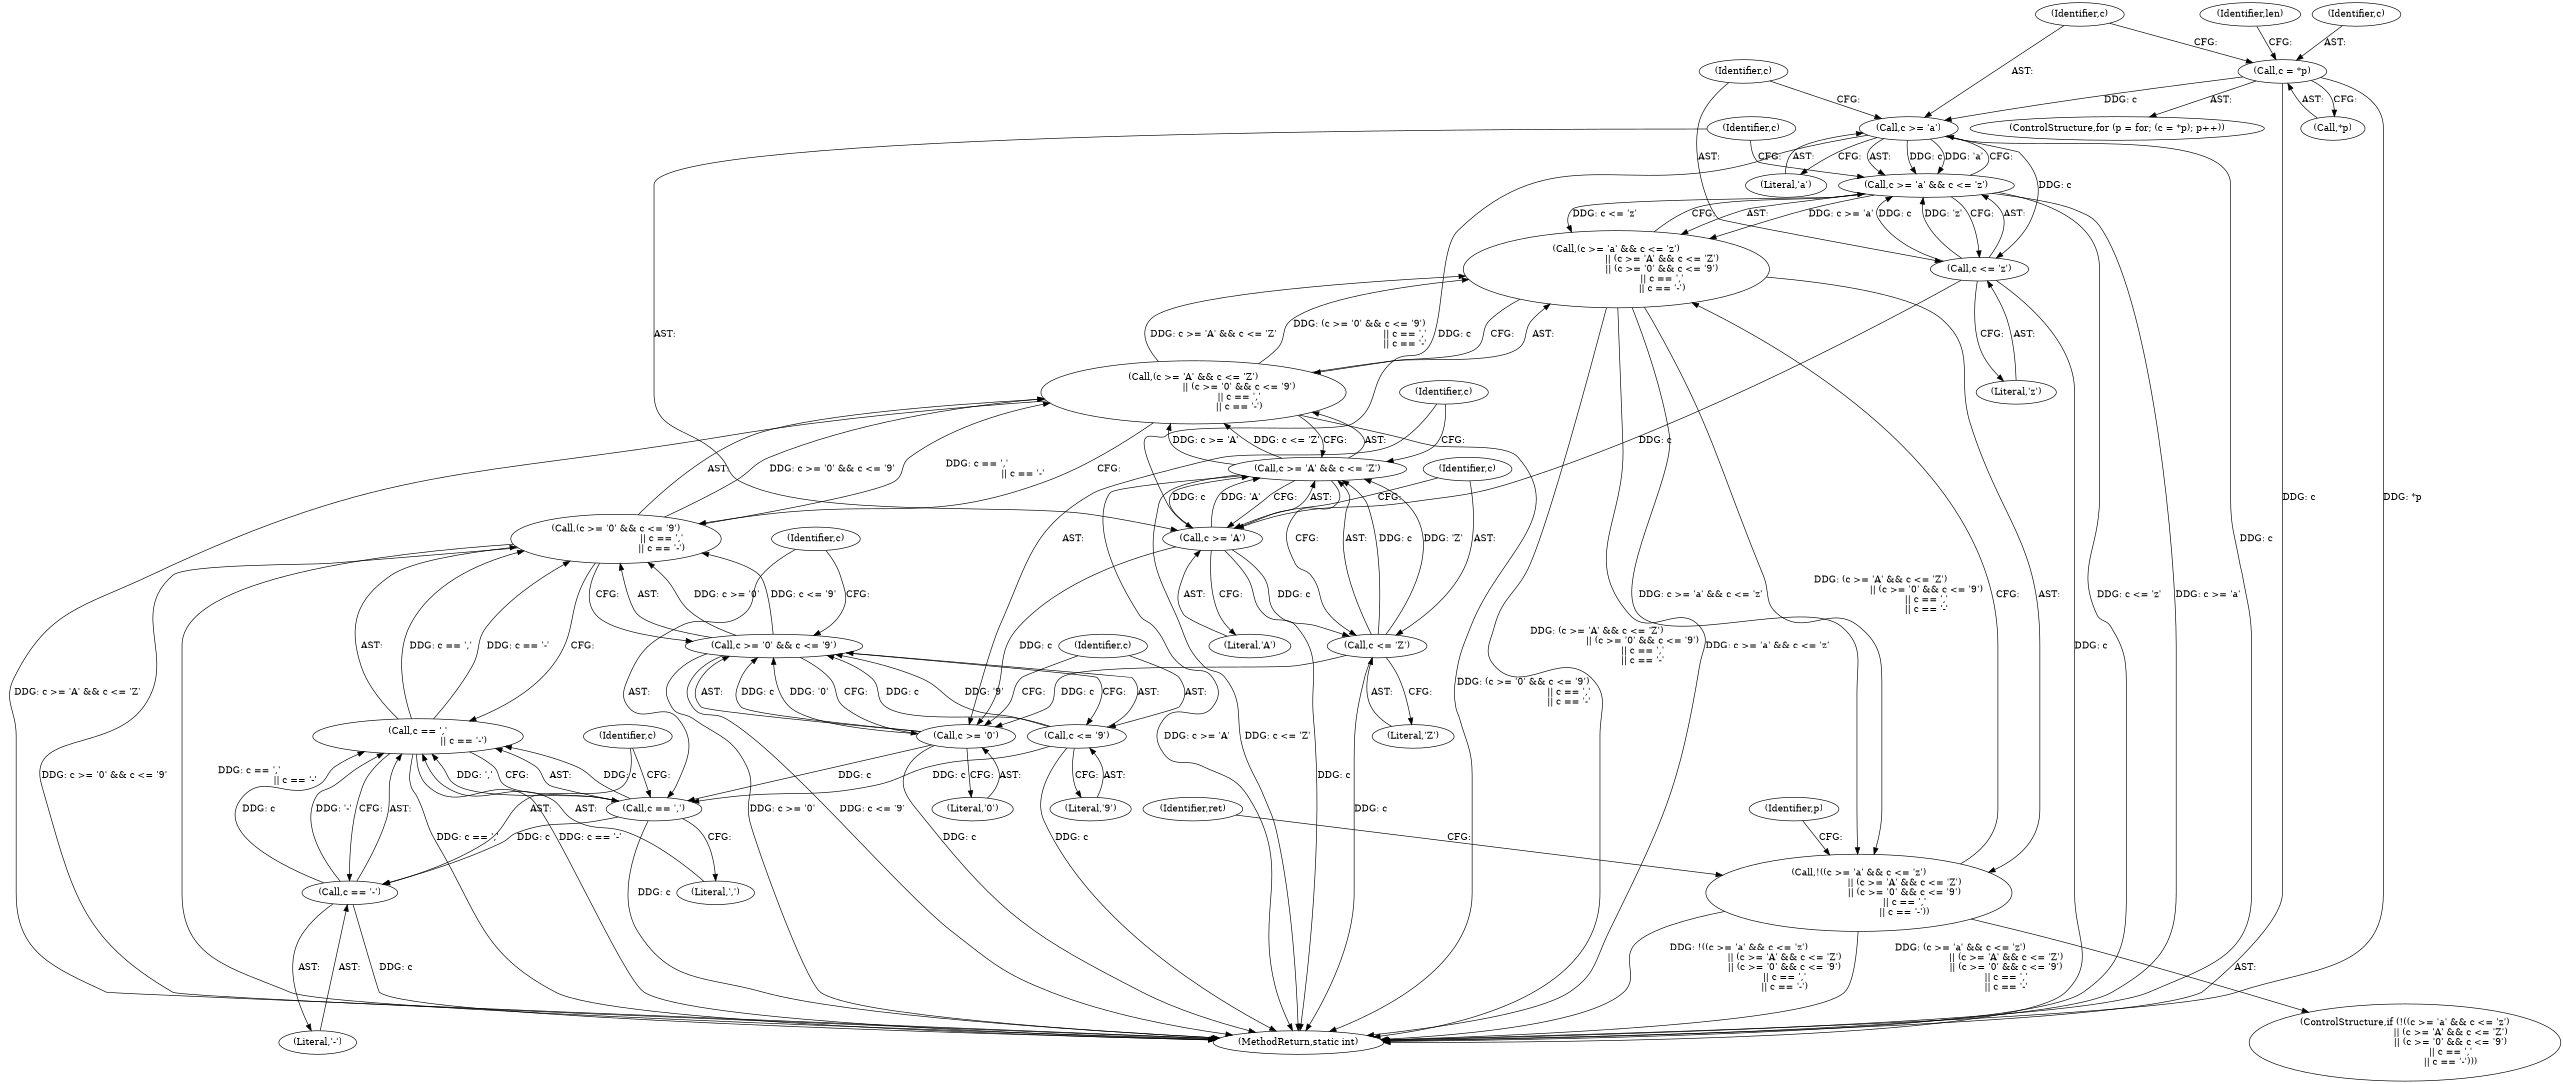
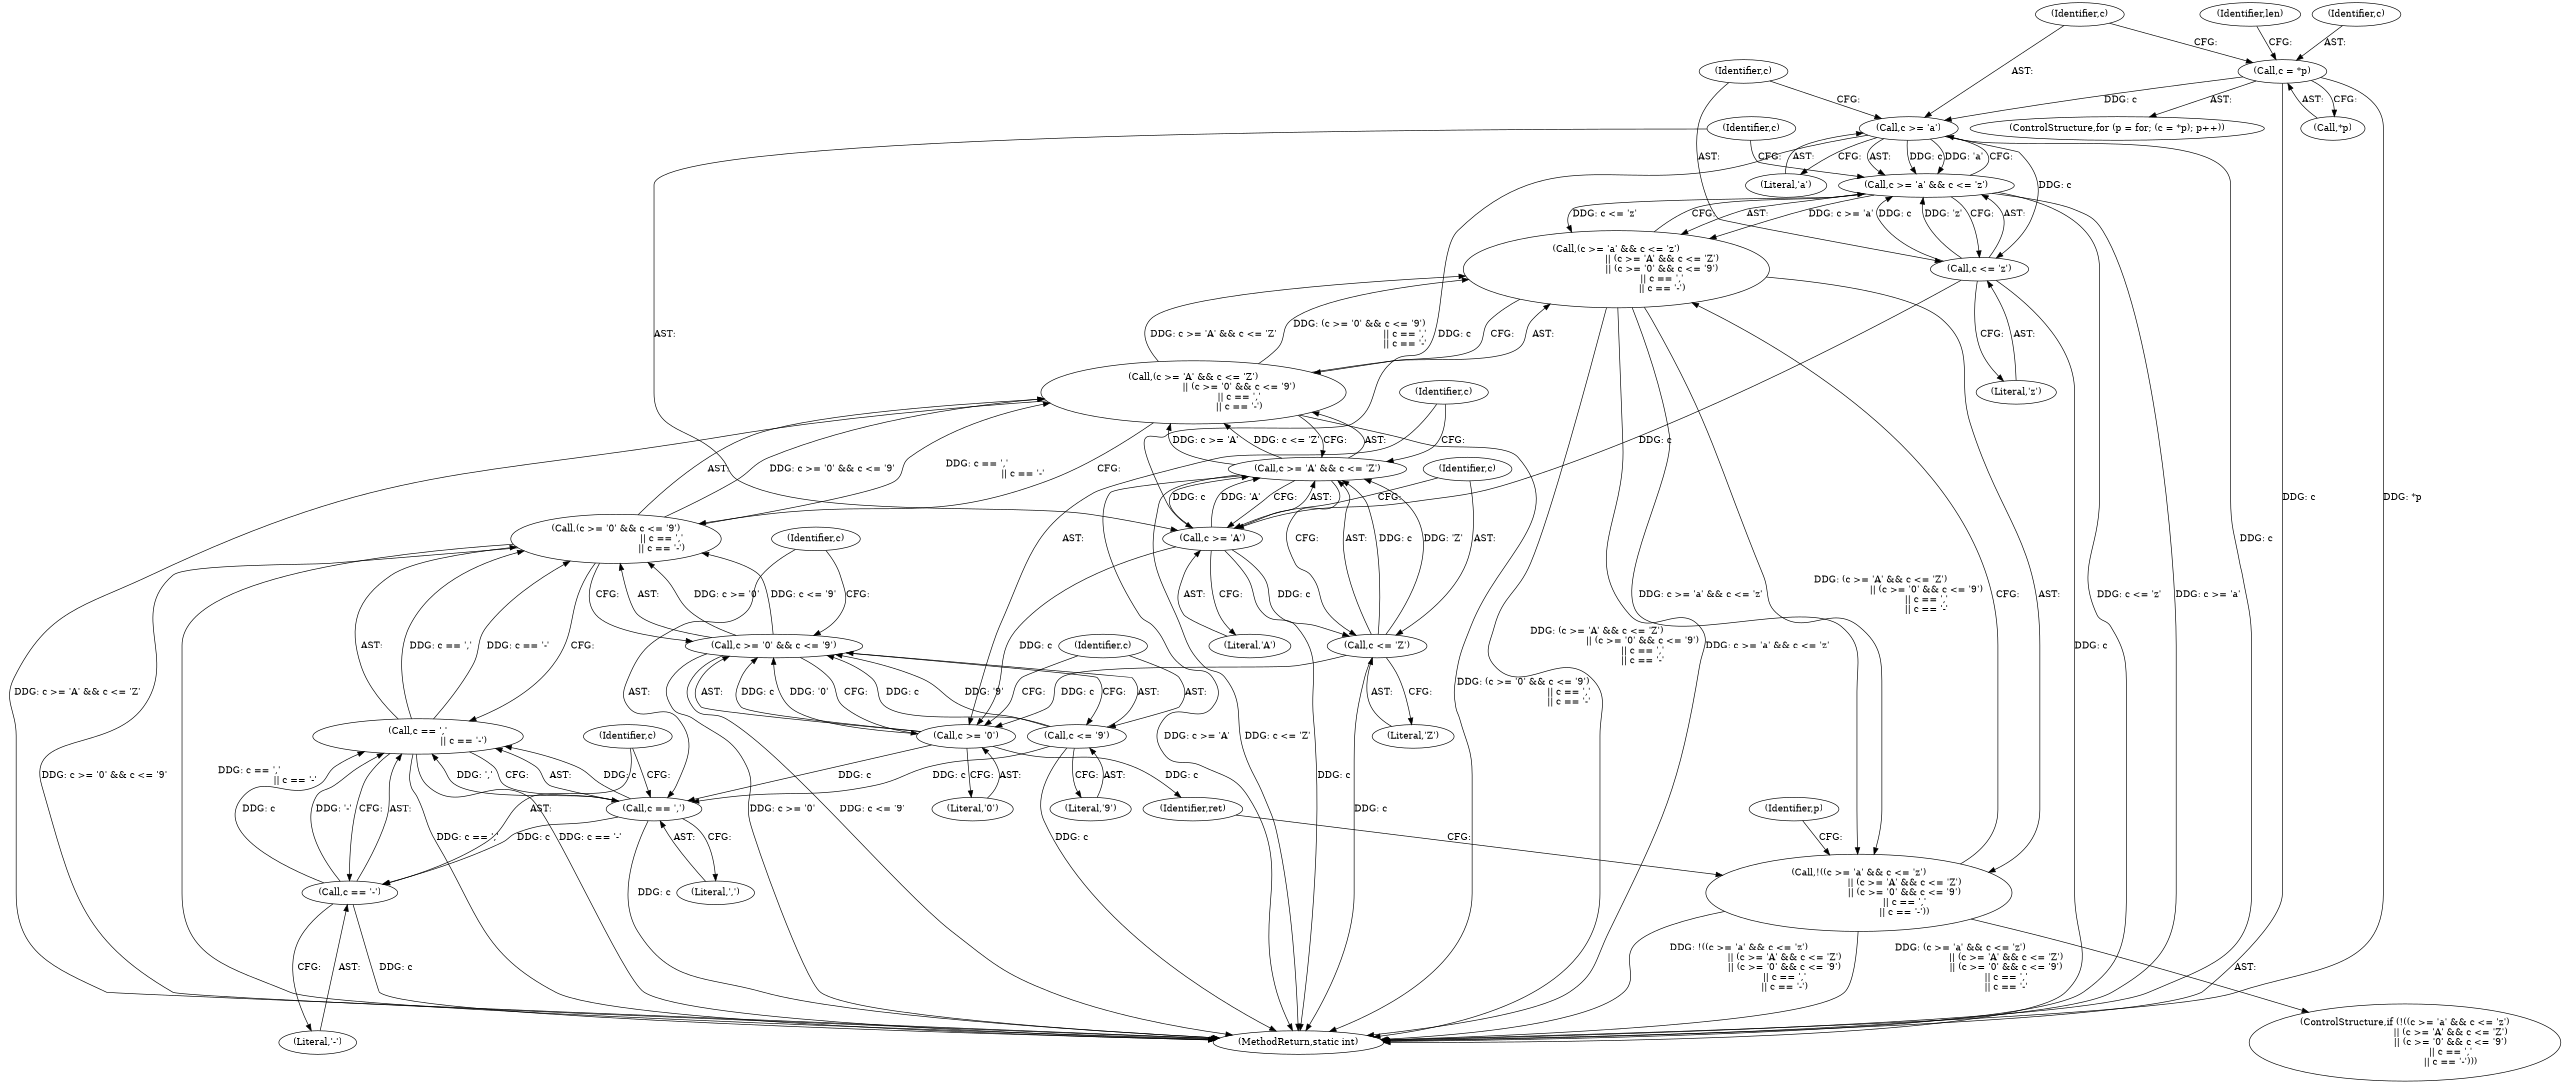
(564, 811) -> (683, 855)
(1029, 927) -> (1088, 757)
(311, 968) -> (311, 968)
